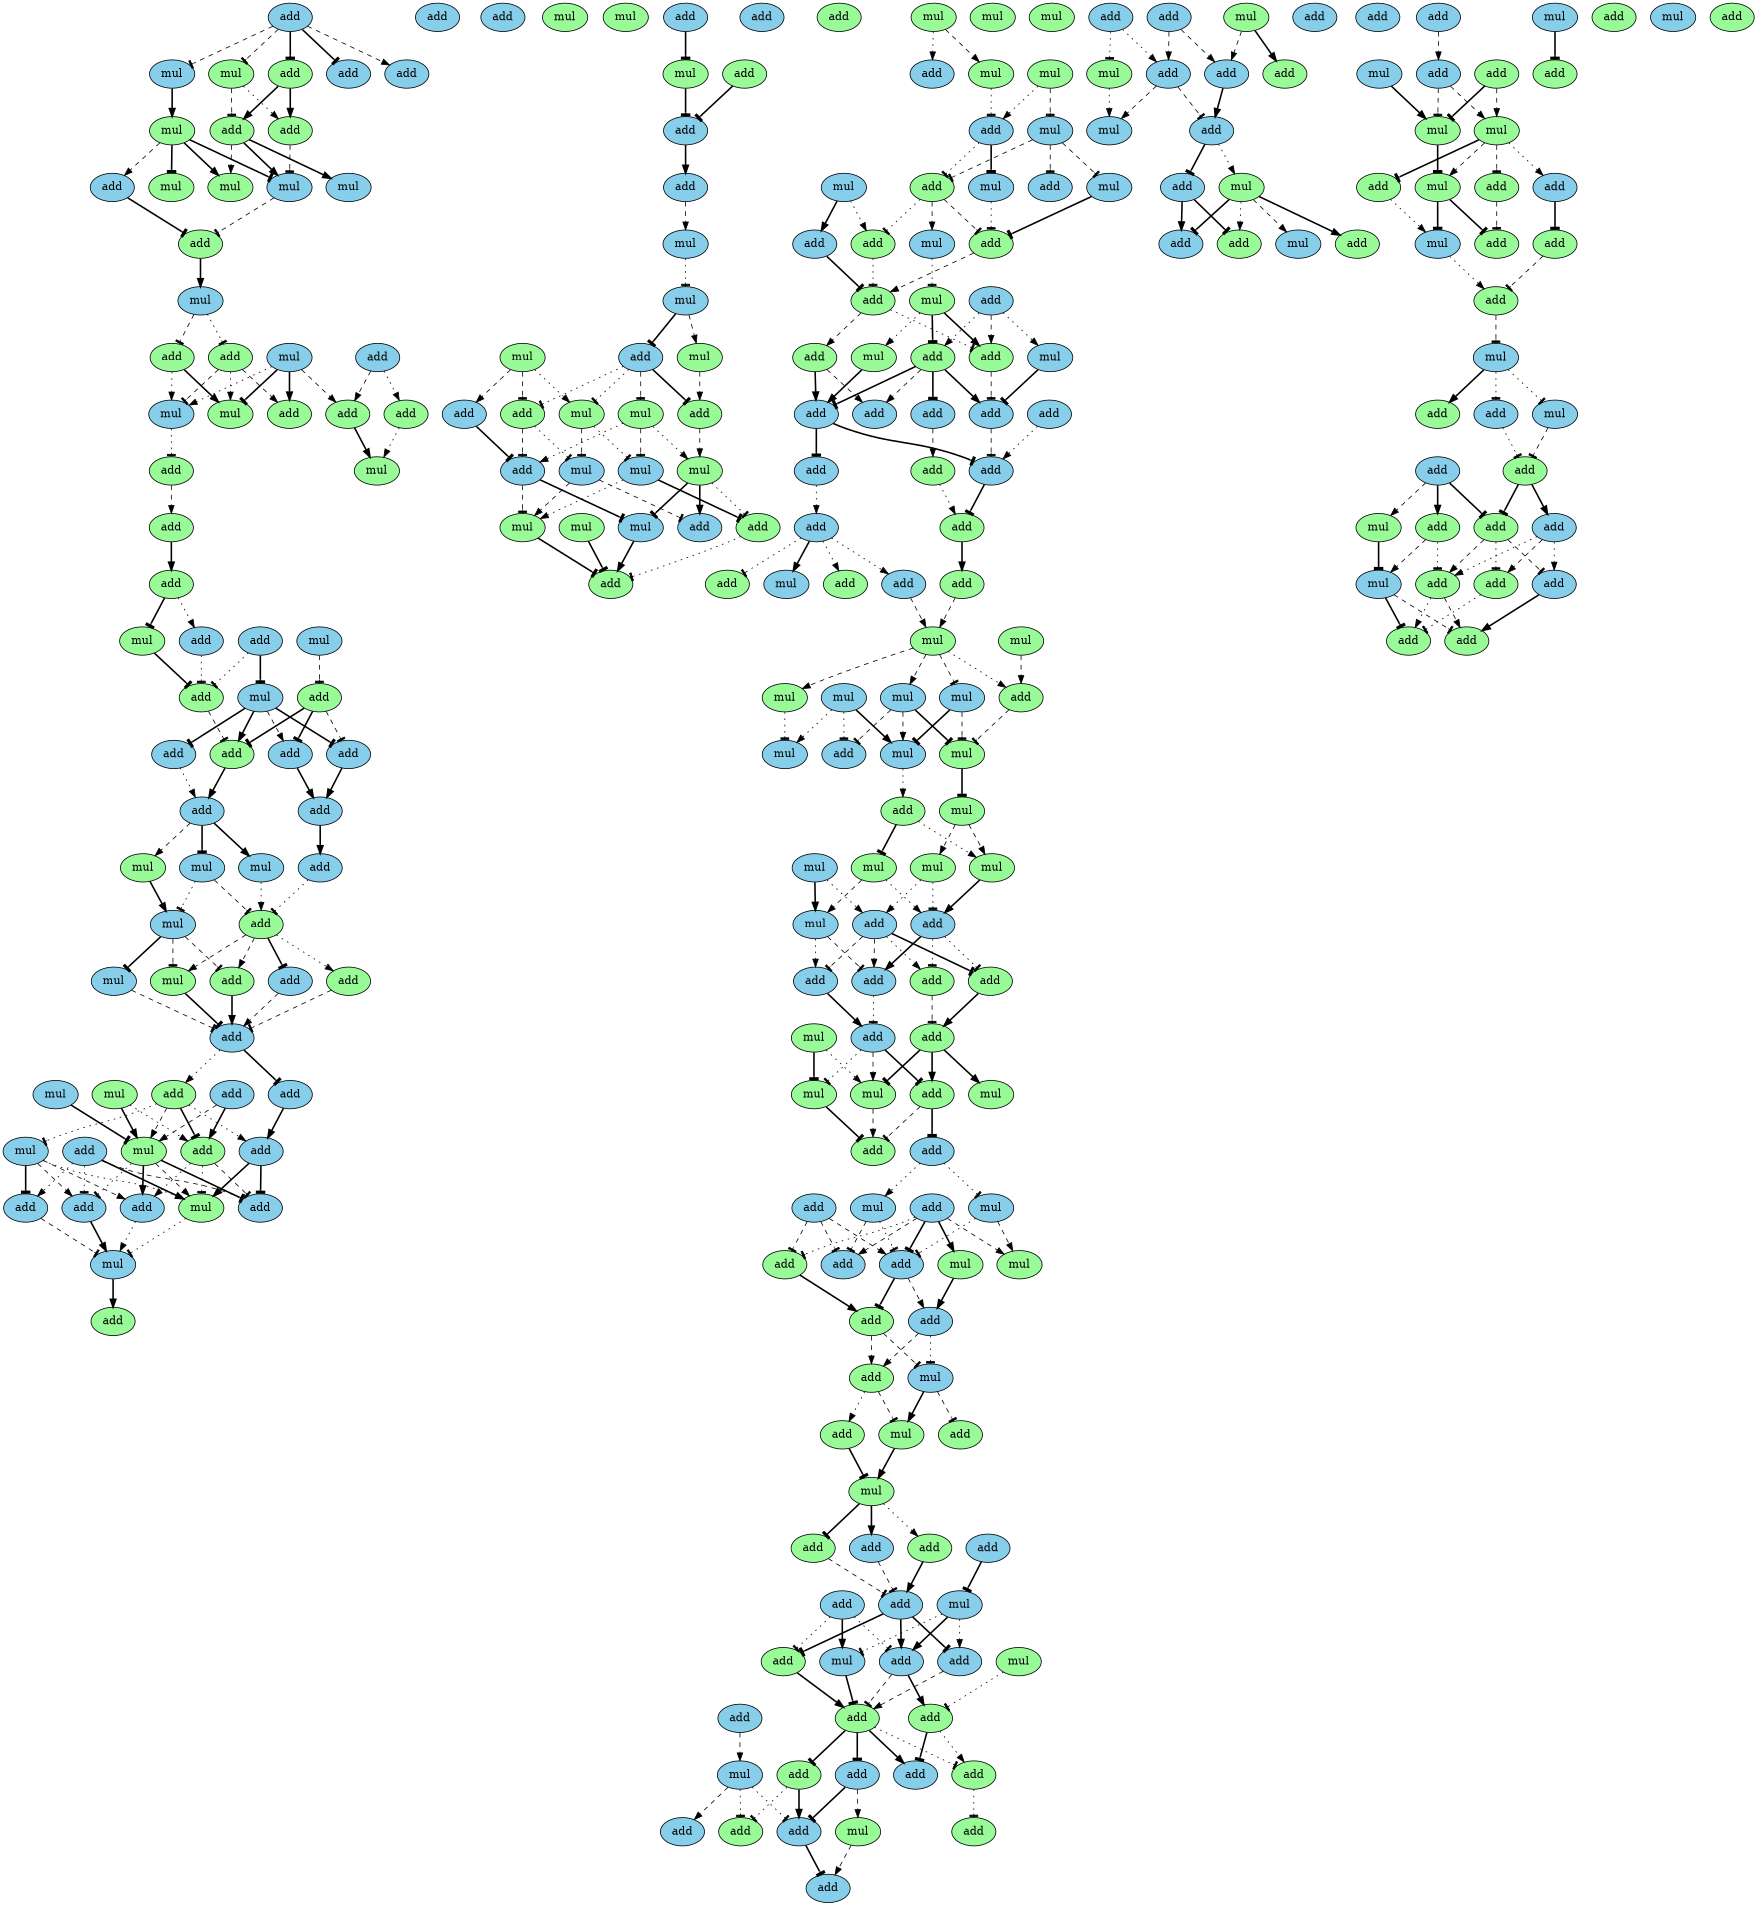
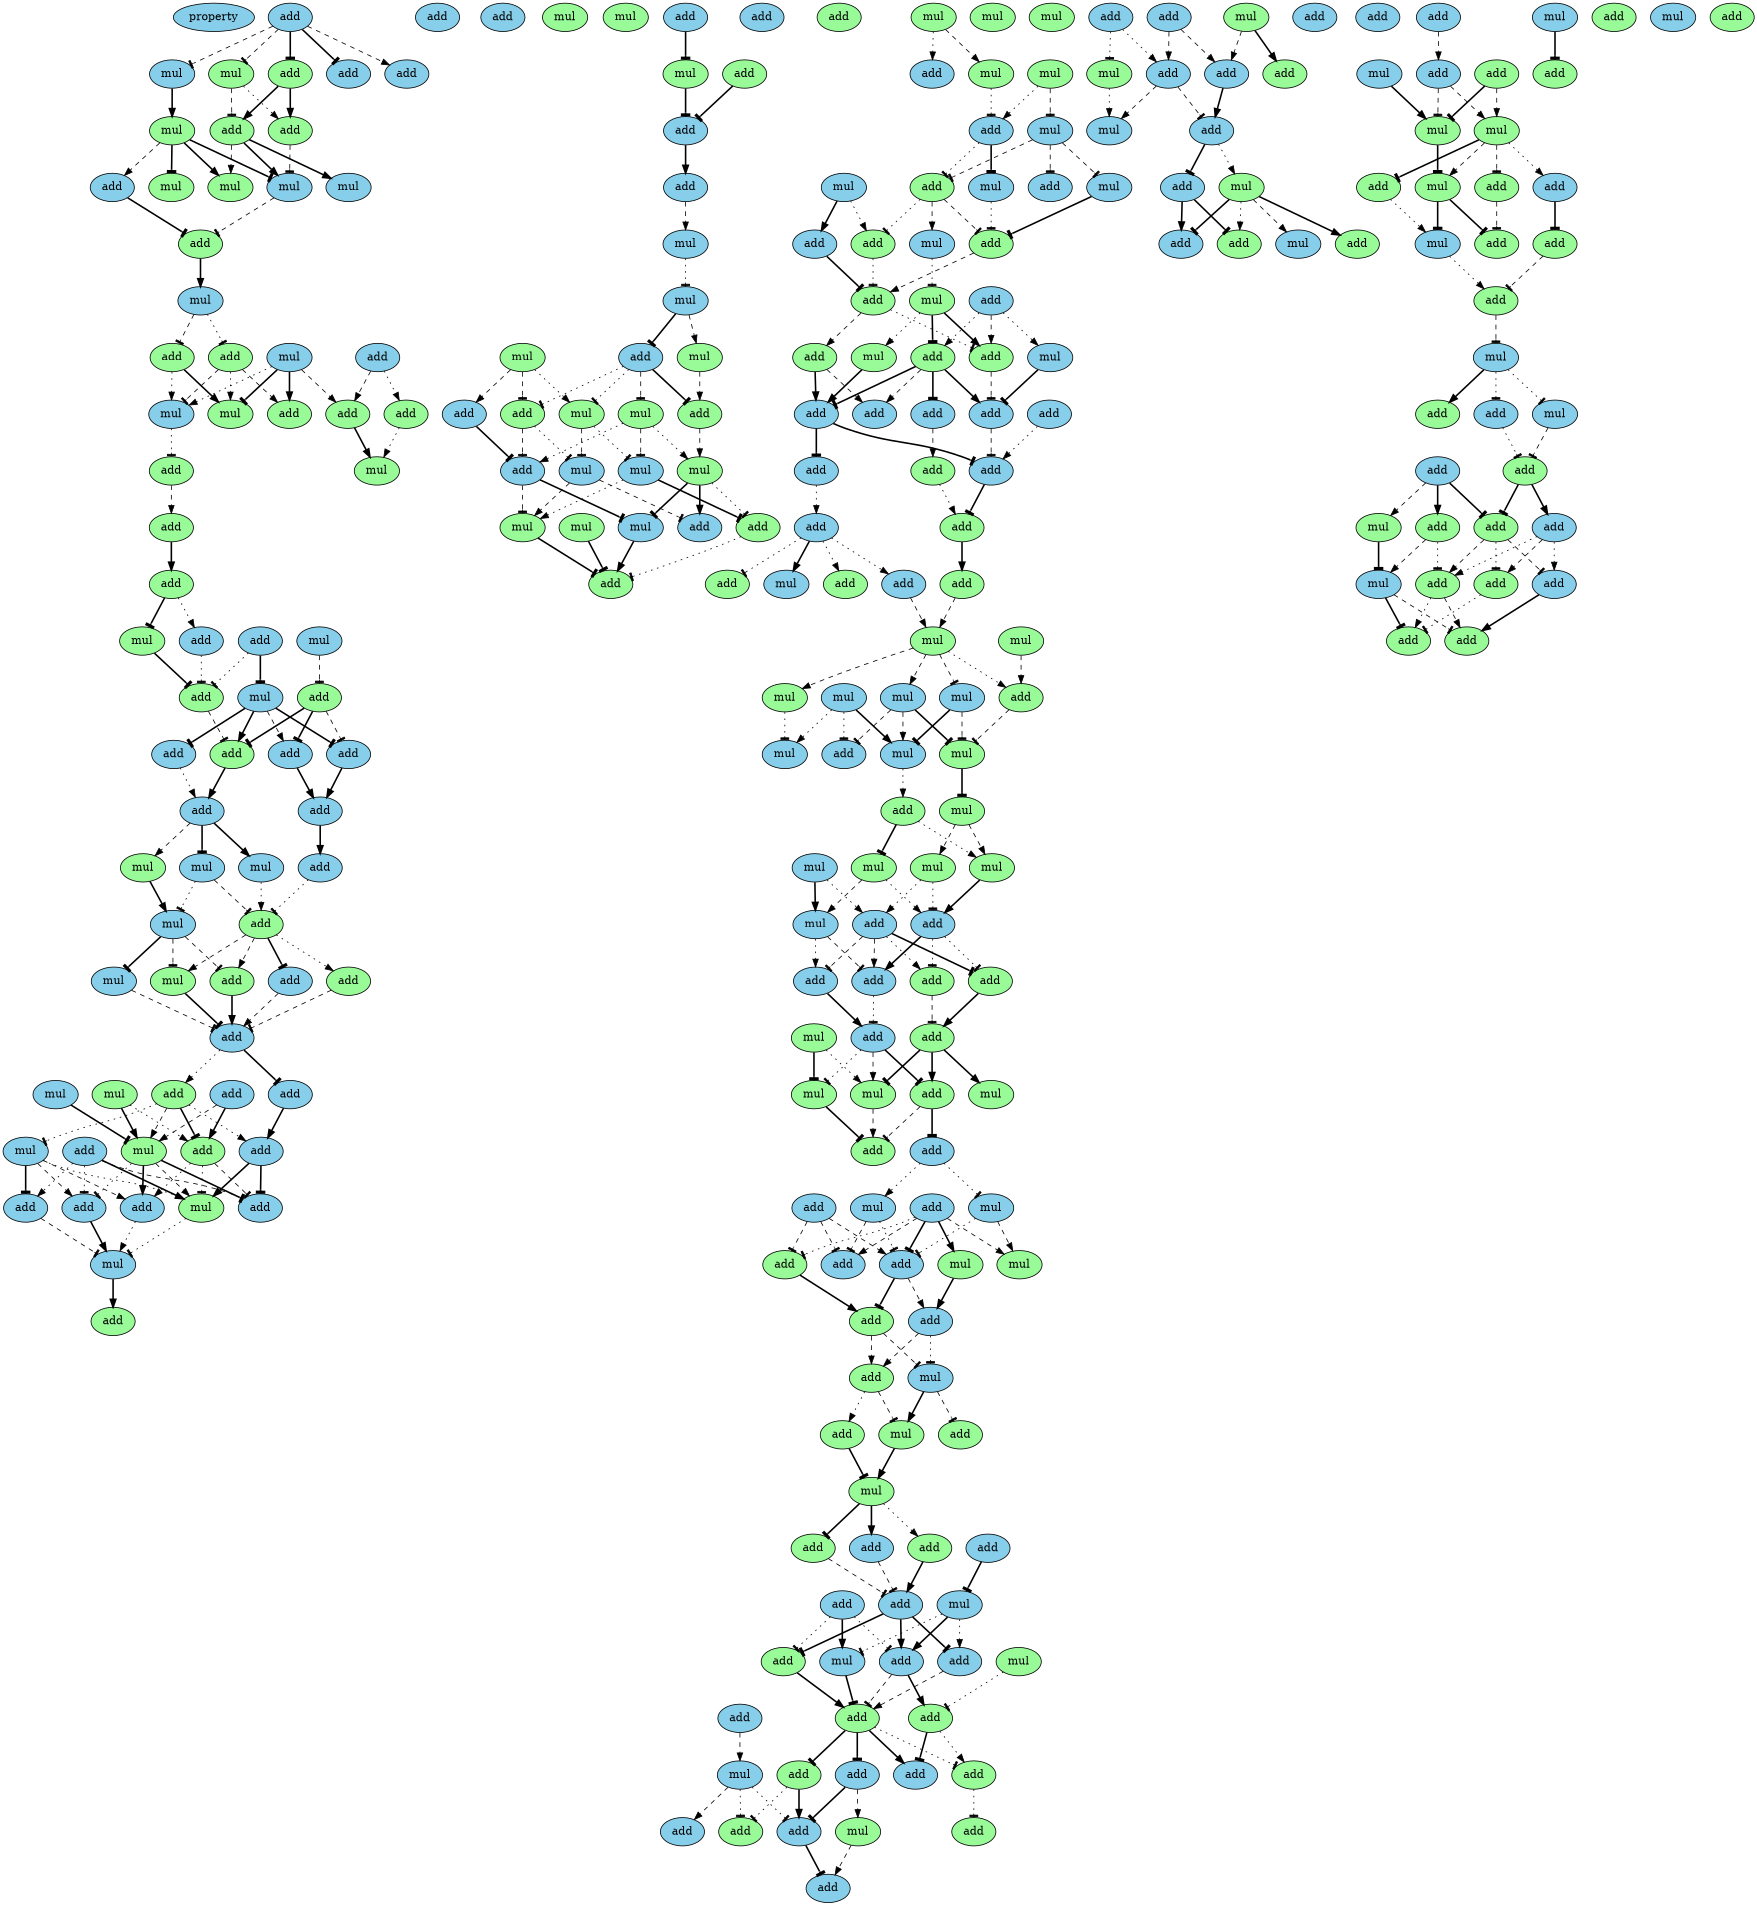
none -> (214, 17)
